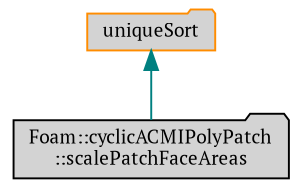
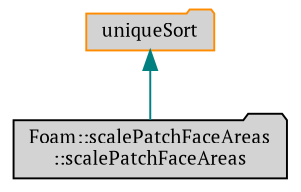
(151, 149) -> (150, 149)
